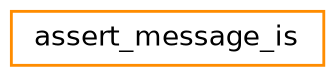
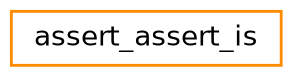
(168, 38) -> (146, 38)
